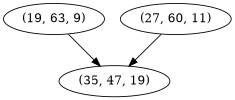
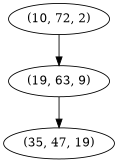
none -> (59, 19)
(176, 19) -> none
